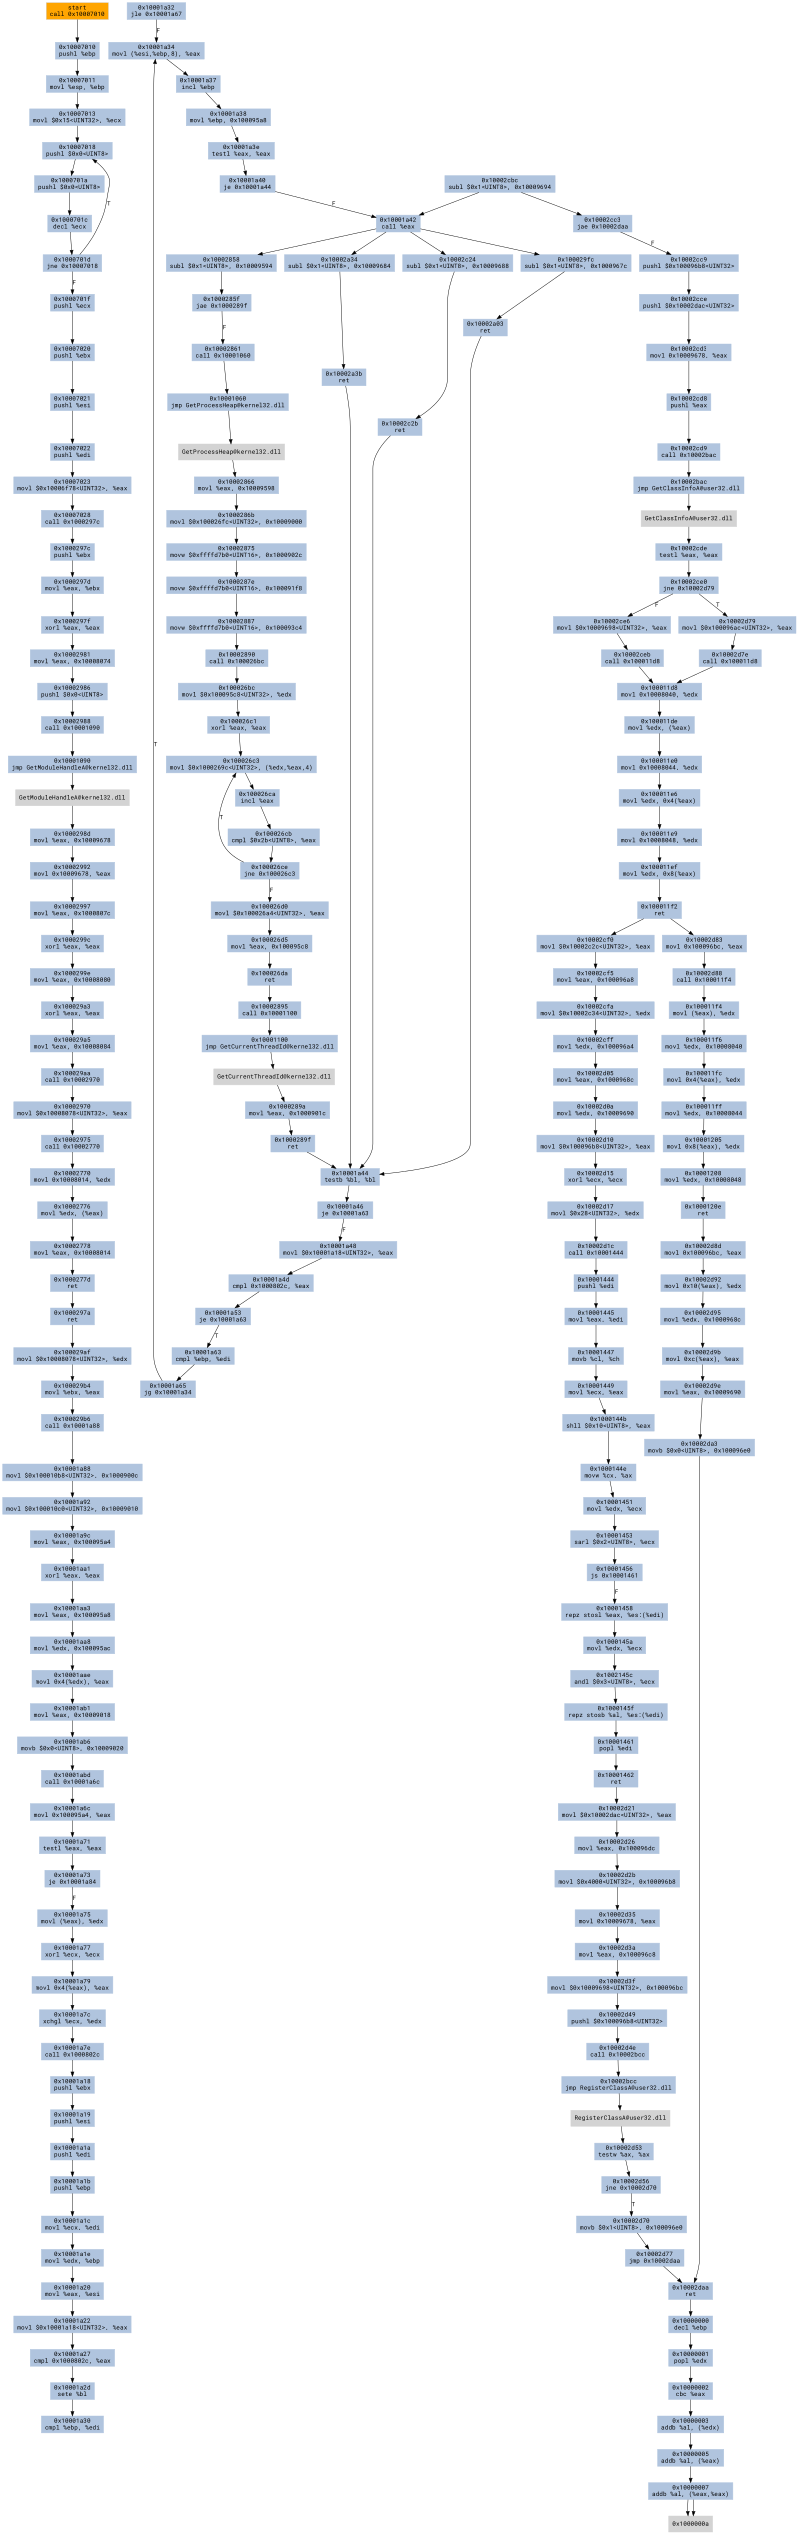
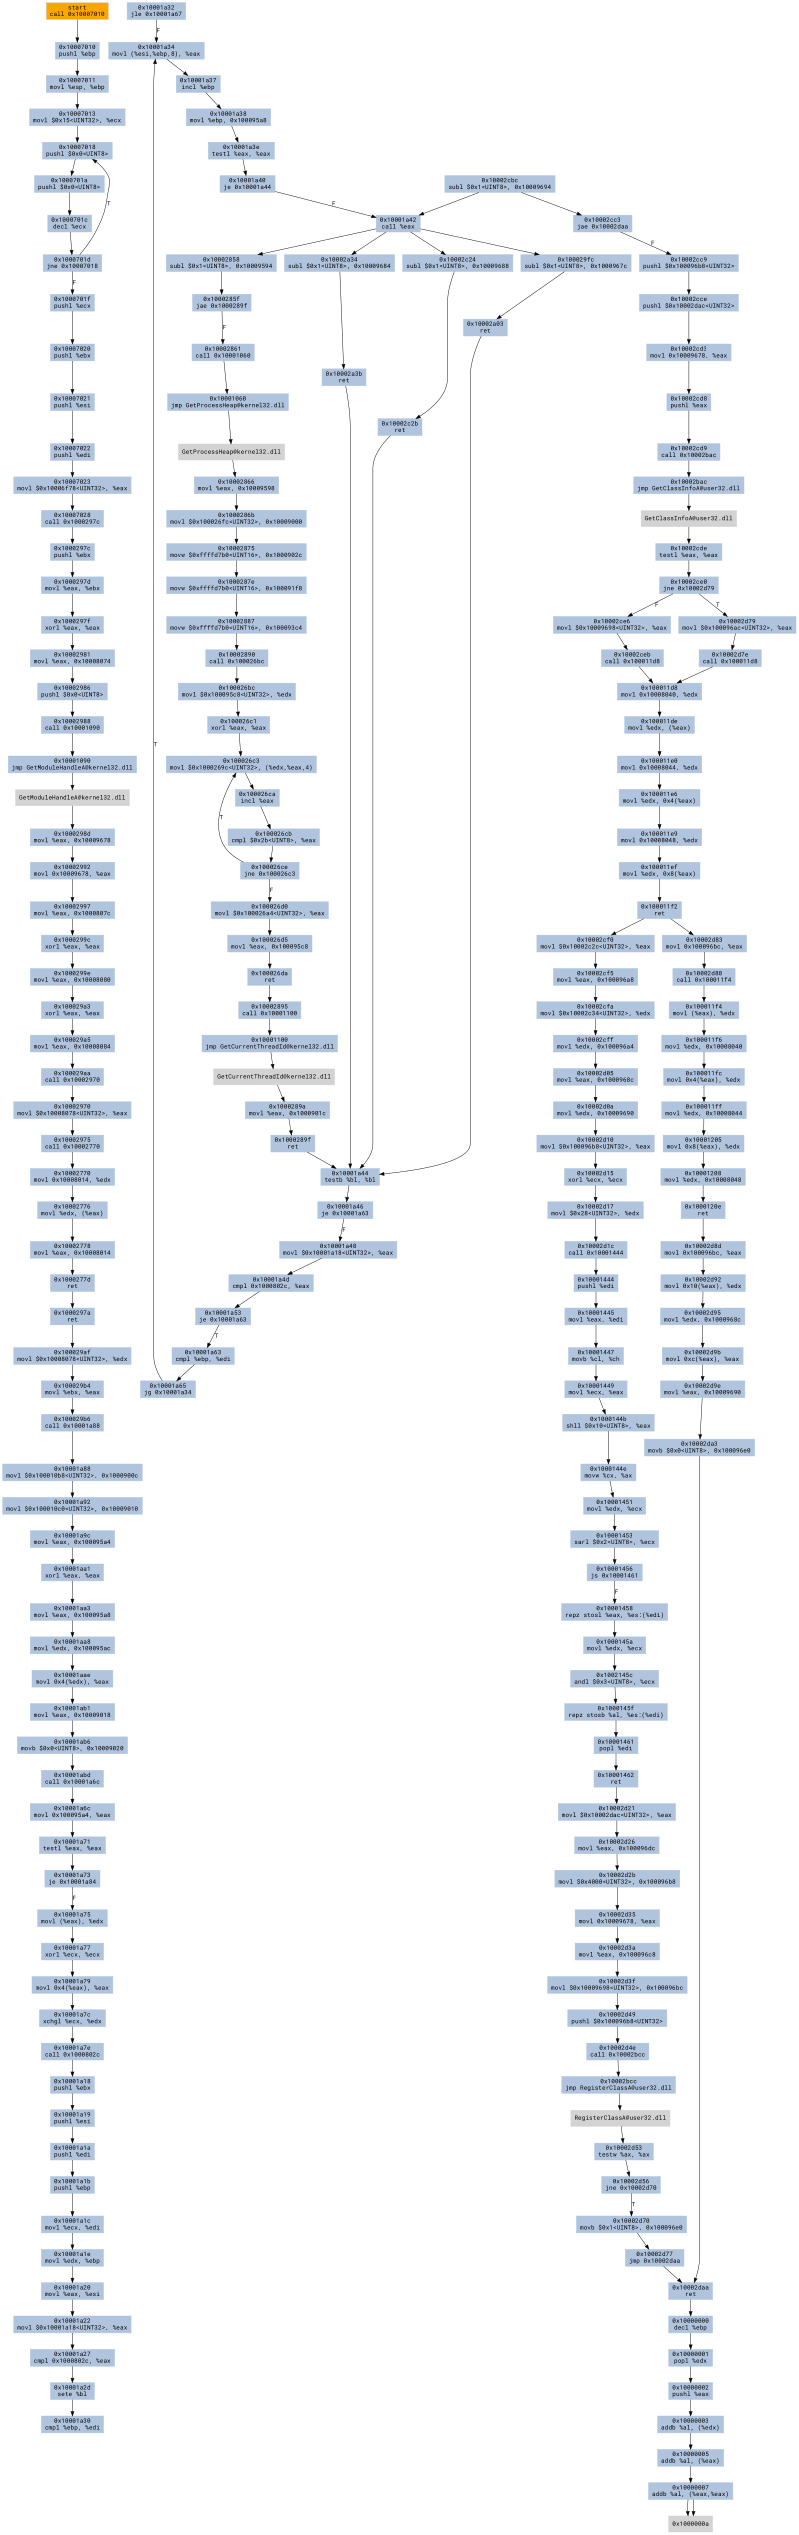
(691, 2391) -> (691, 2391)
